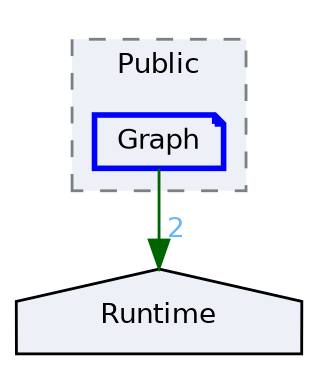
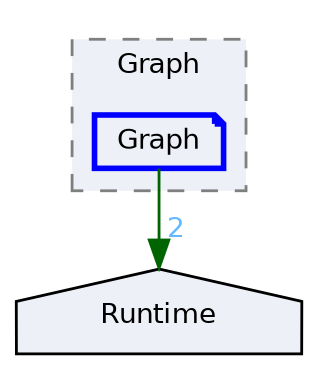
(159, 66) -> (159, 66)
